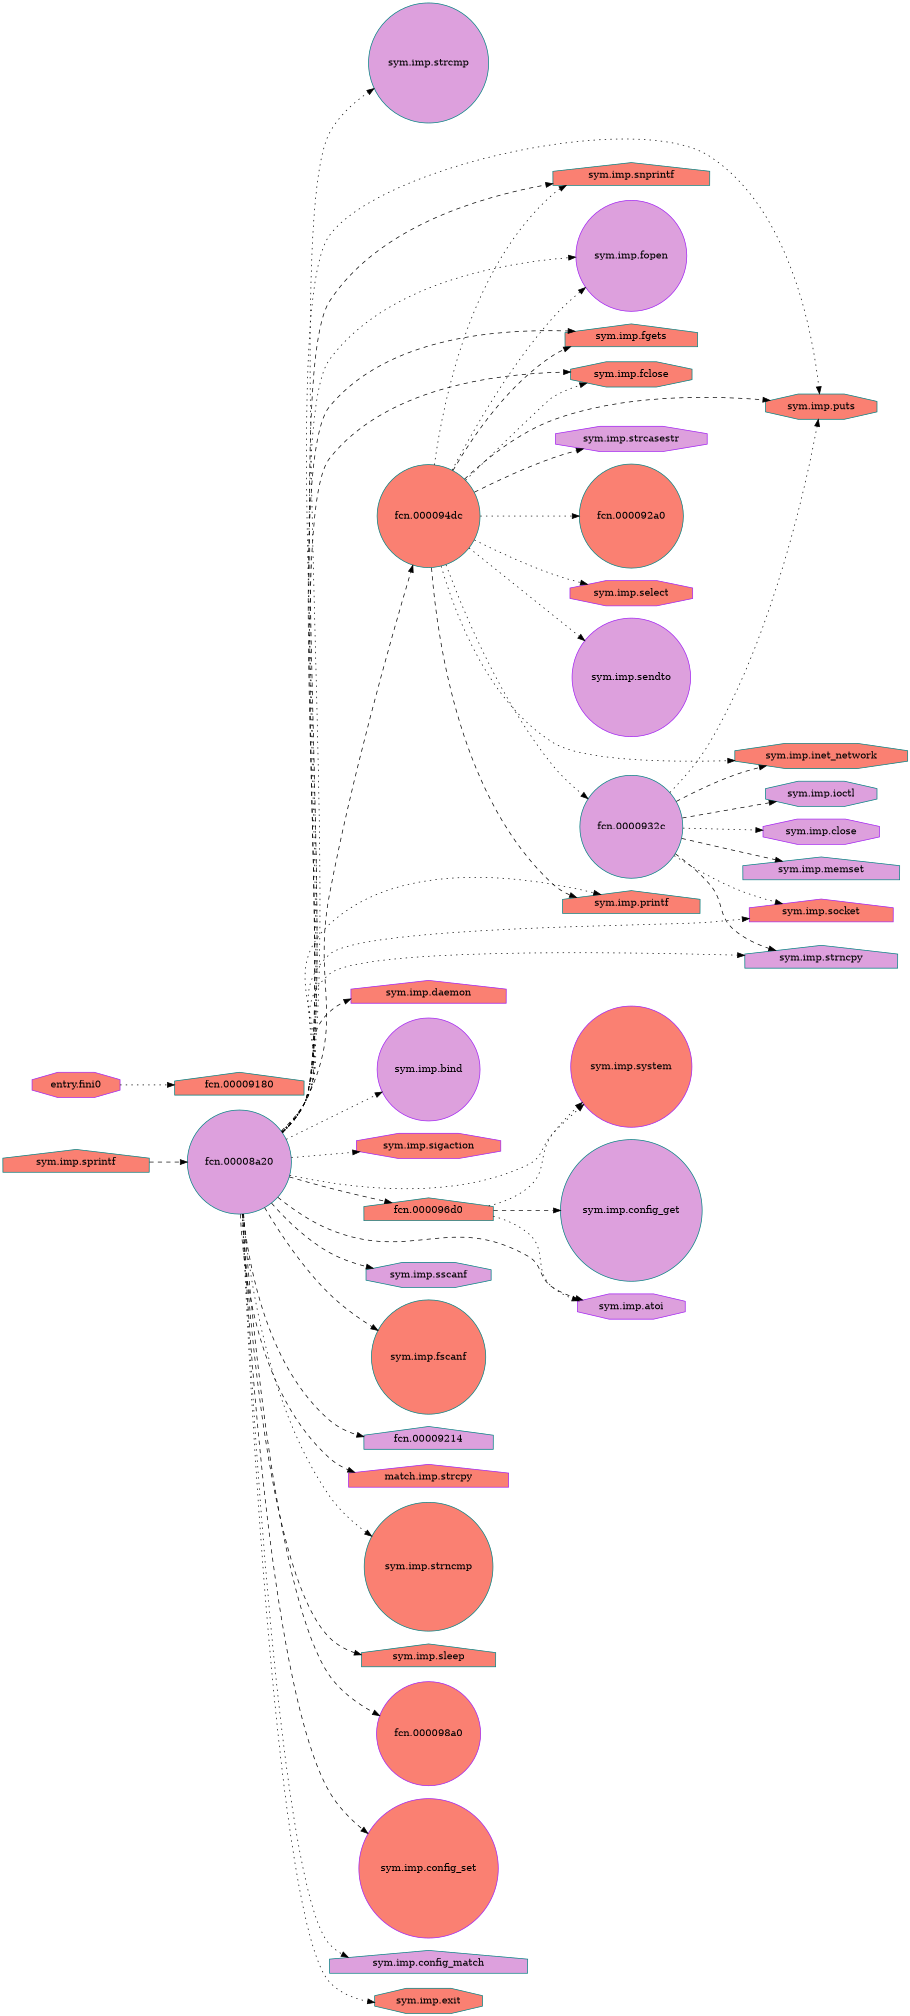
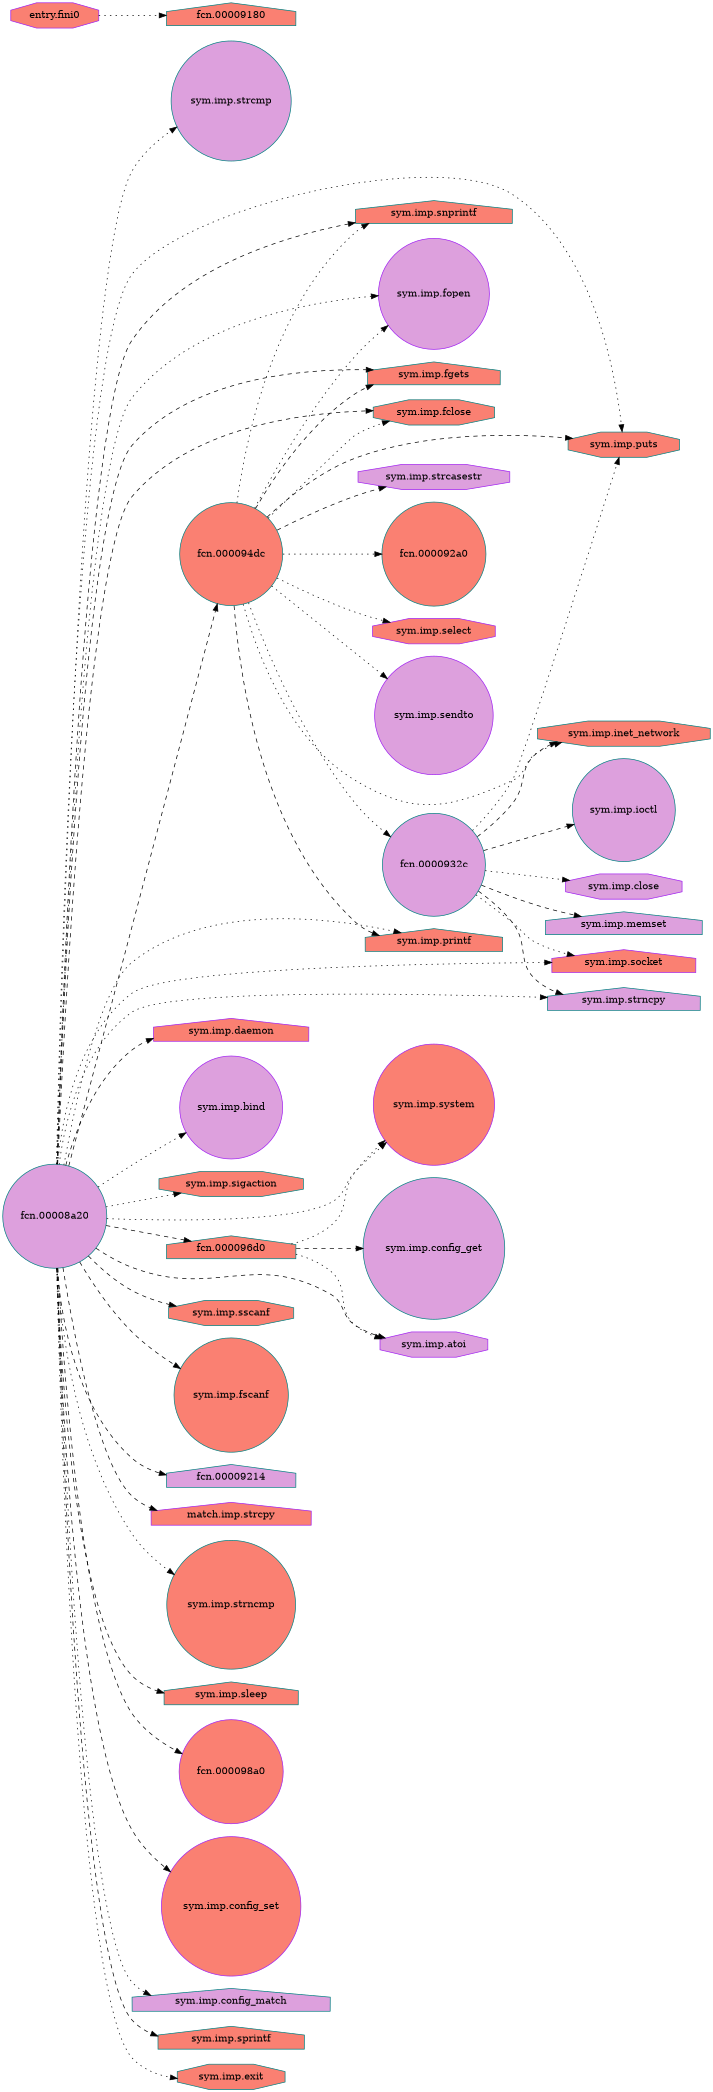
(821, 794) -> (624, 810)
(429, 1146) -> (231, 1184)
(165, 1162) -> (91, 1834)
(429, 1275) -> (231, 1313)
